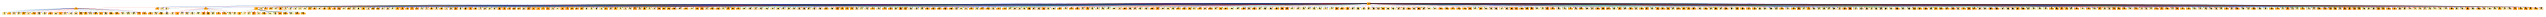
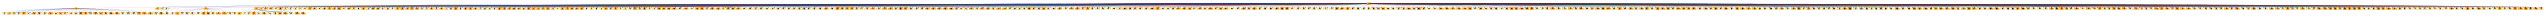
(1547, 9) -> (1547, 9)
